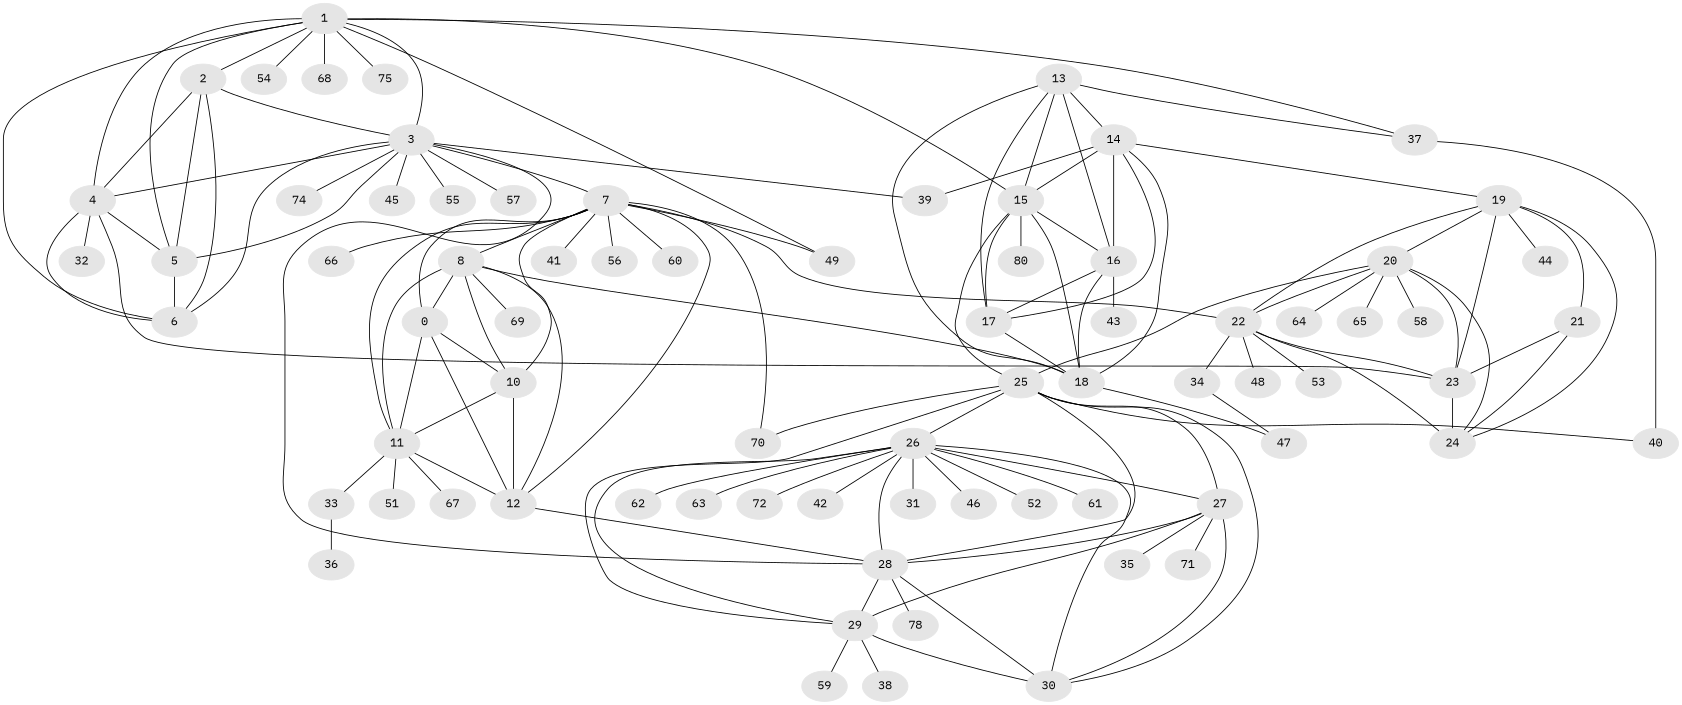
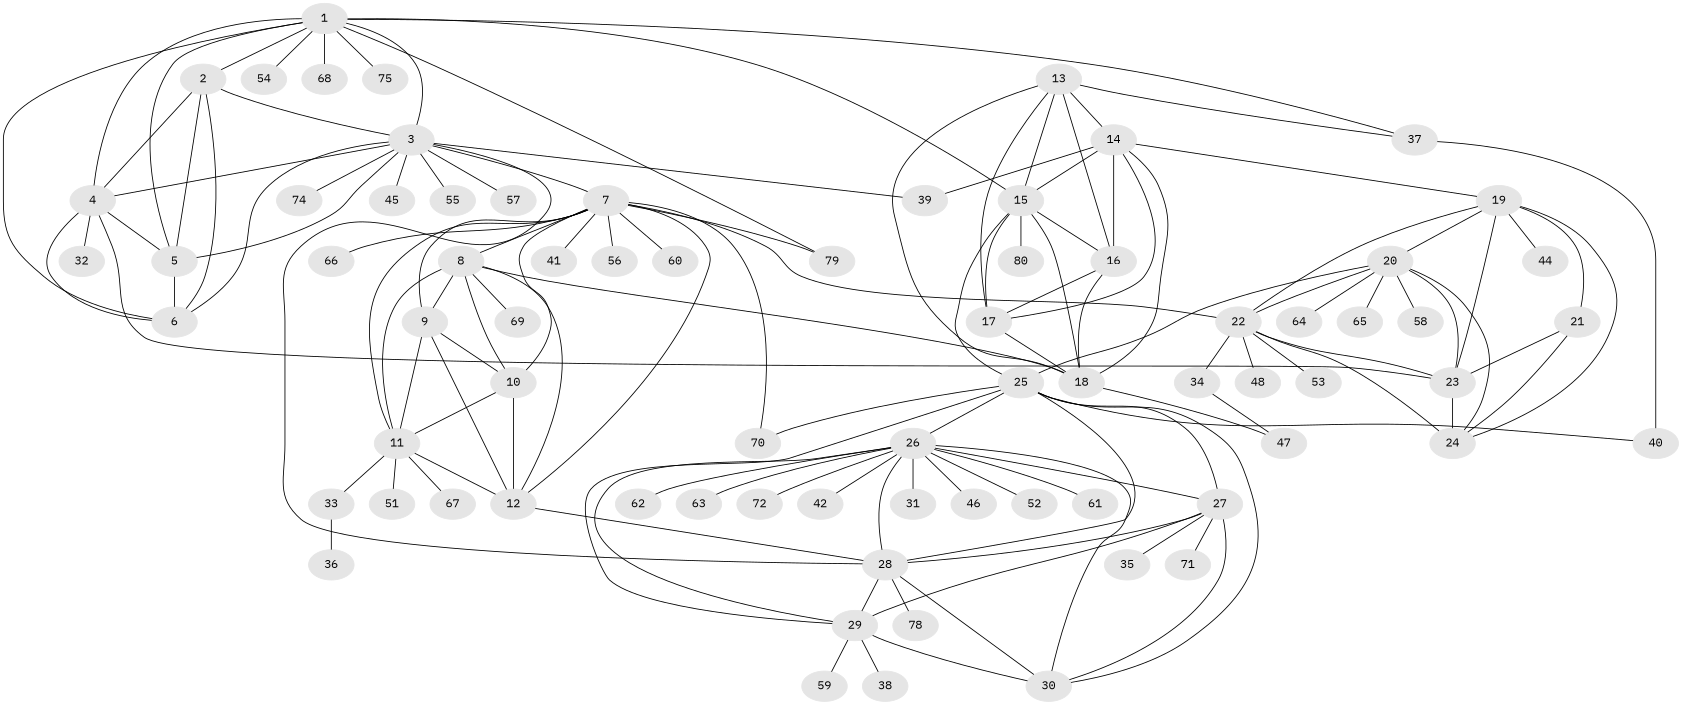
(832, 261) -> (832, 261)
(425, 322) -> (425, 322)
(1114, 322) -> none
